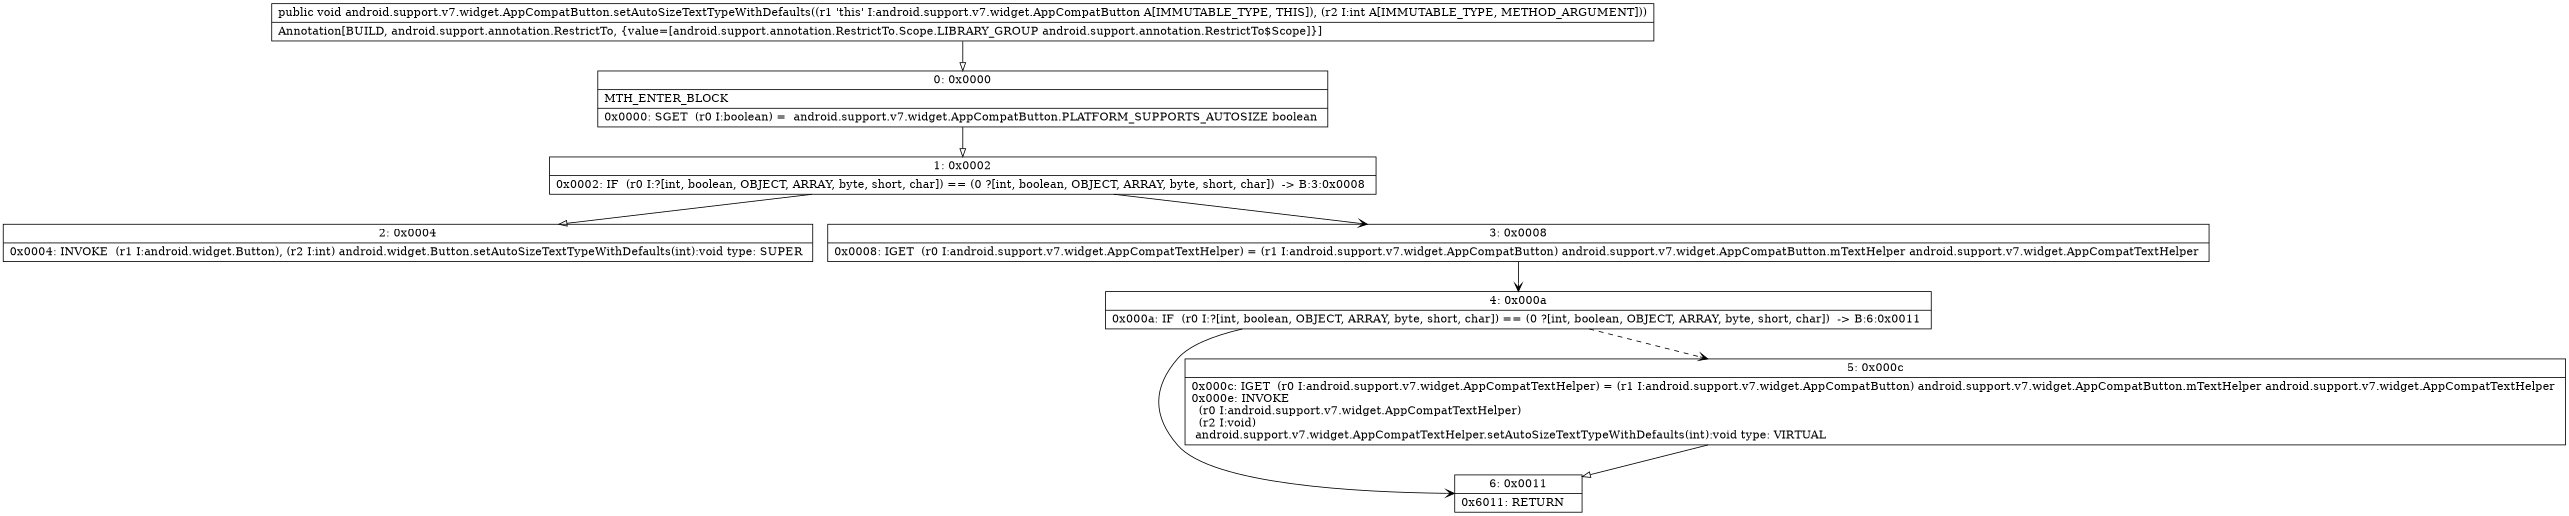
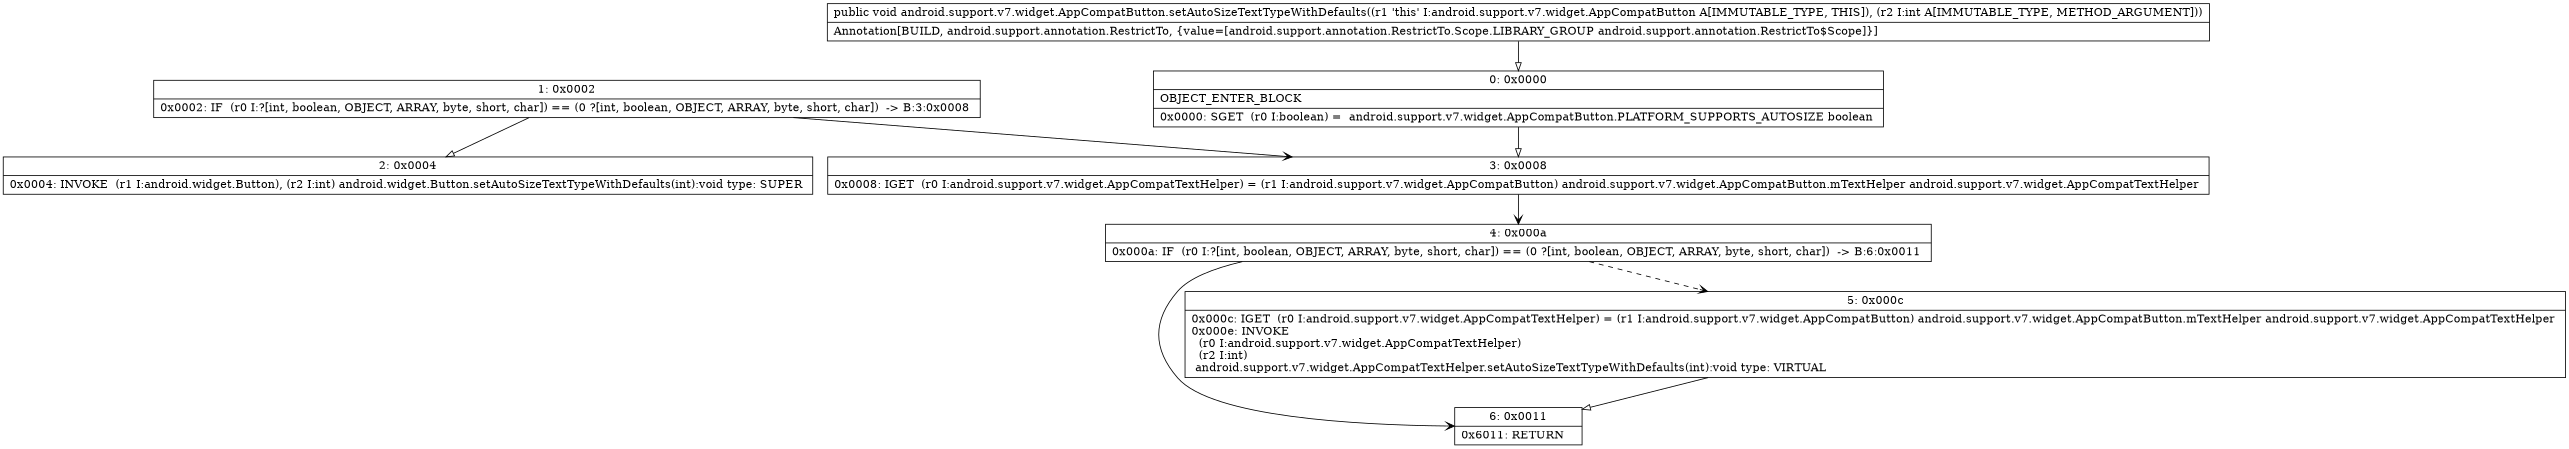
(667, 99) -> (1231, 99)
(963, 138) -> (1518, 138)
(1224, 423) -> (1220, 356)
